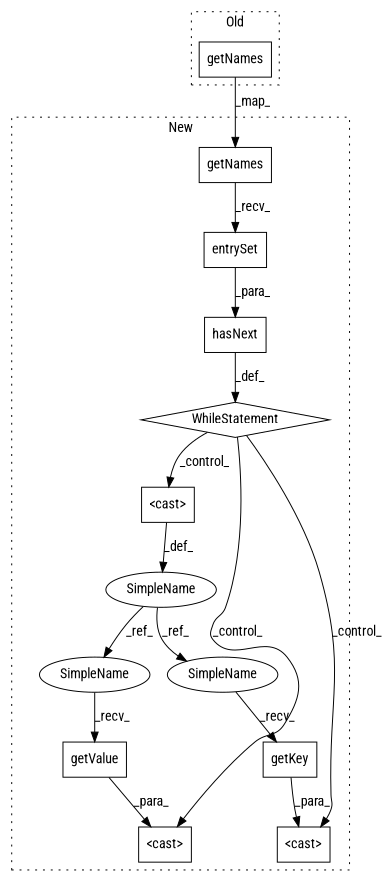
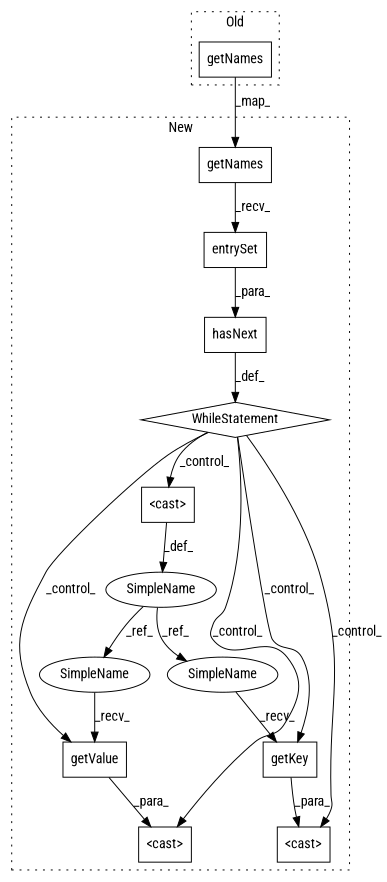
none -> (56, 559)
none -> (263, 595)
